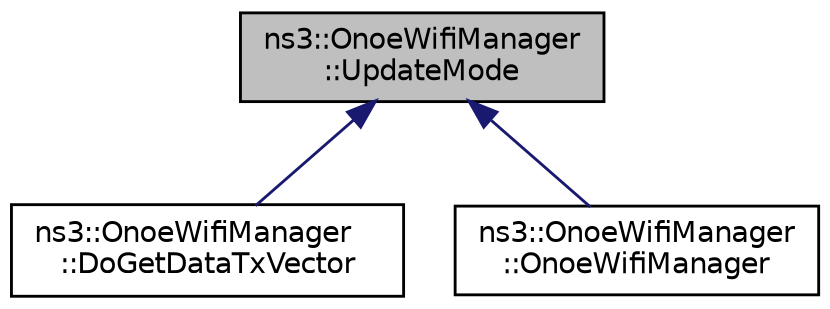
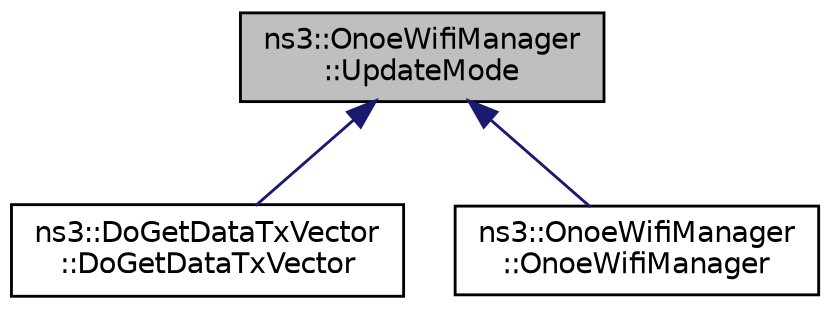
(208, 250) -> (208, 250)
